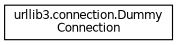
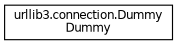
(89, 22) -> (89, 22)
